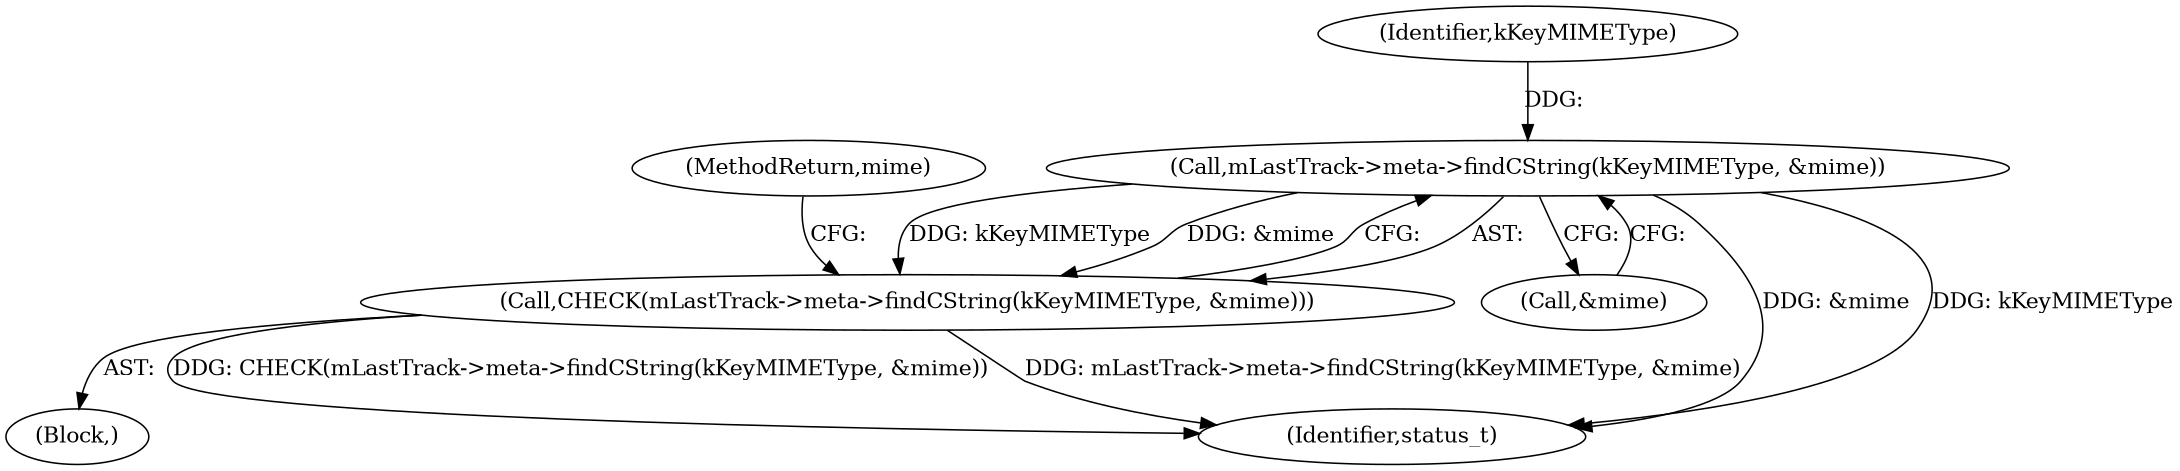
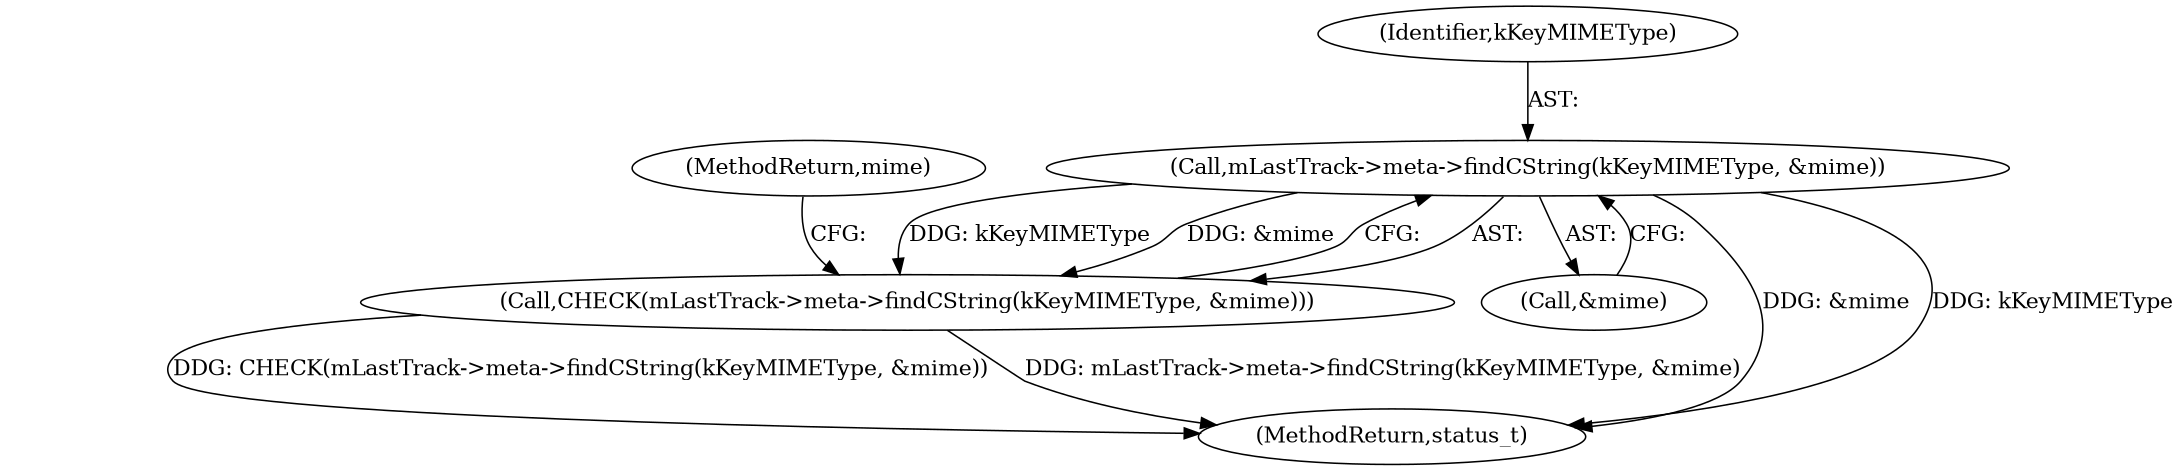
(1557, 101) -> (1557, 101)
(1595, 235) -> (1595, 235)
(77, 437) -> none
(1392, 437) -> (1392, 437)
